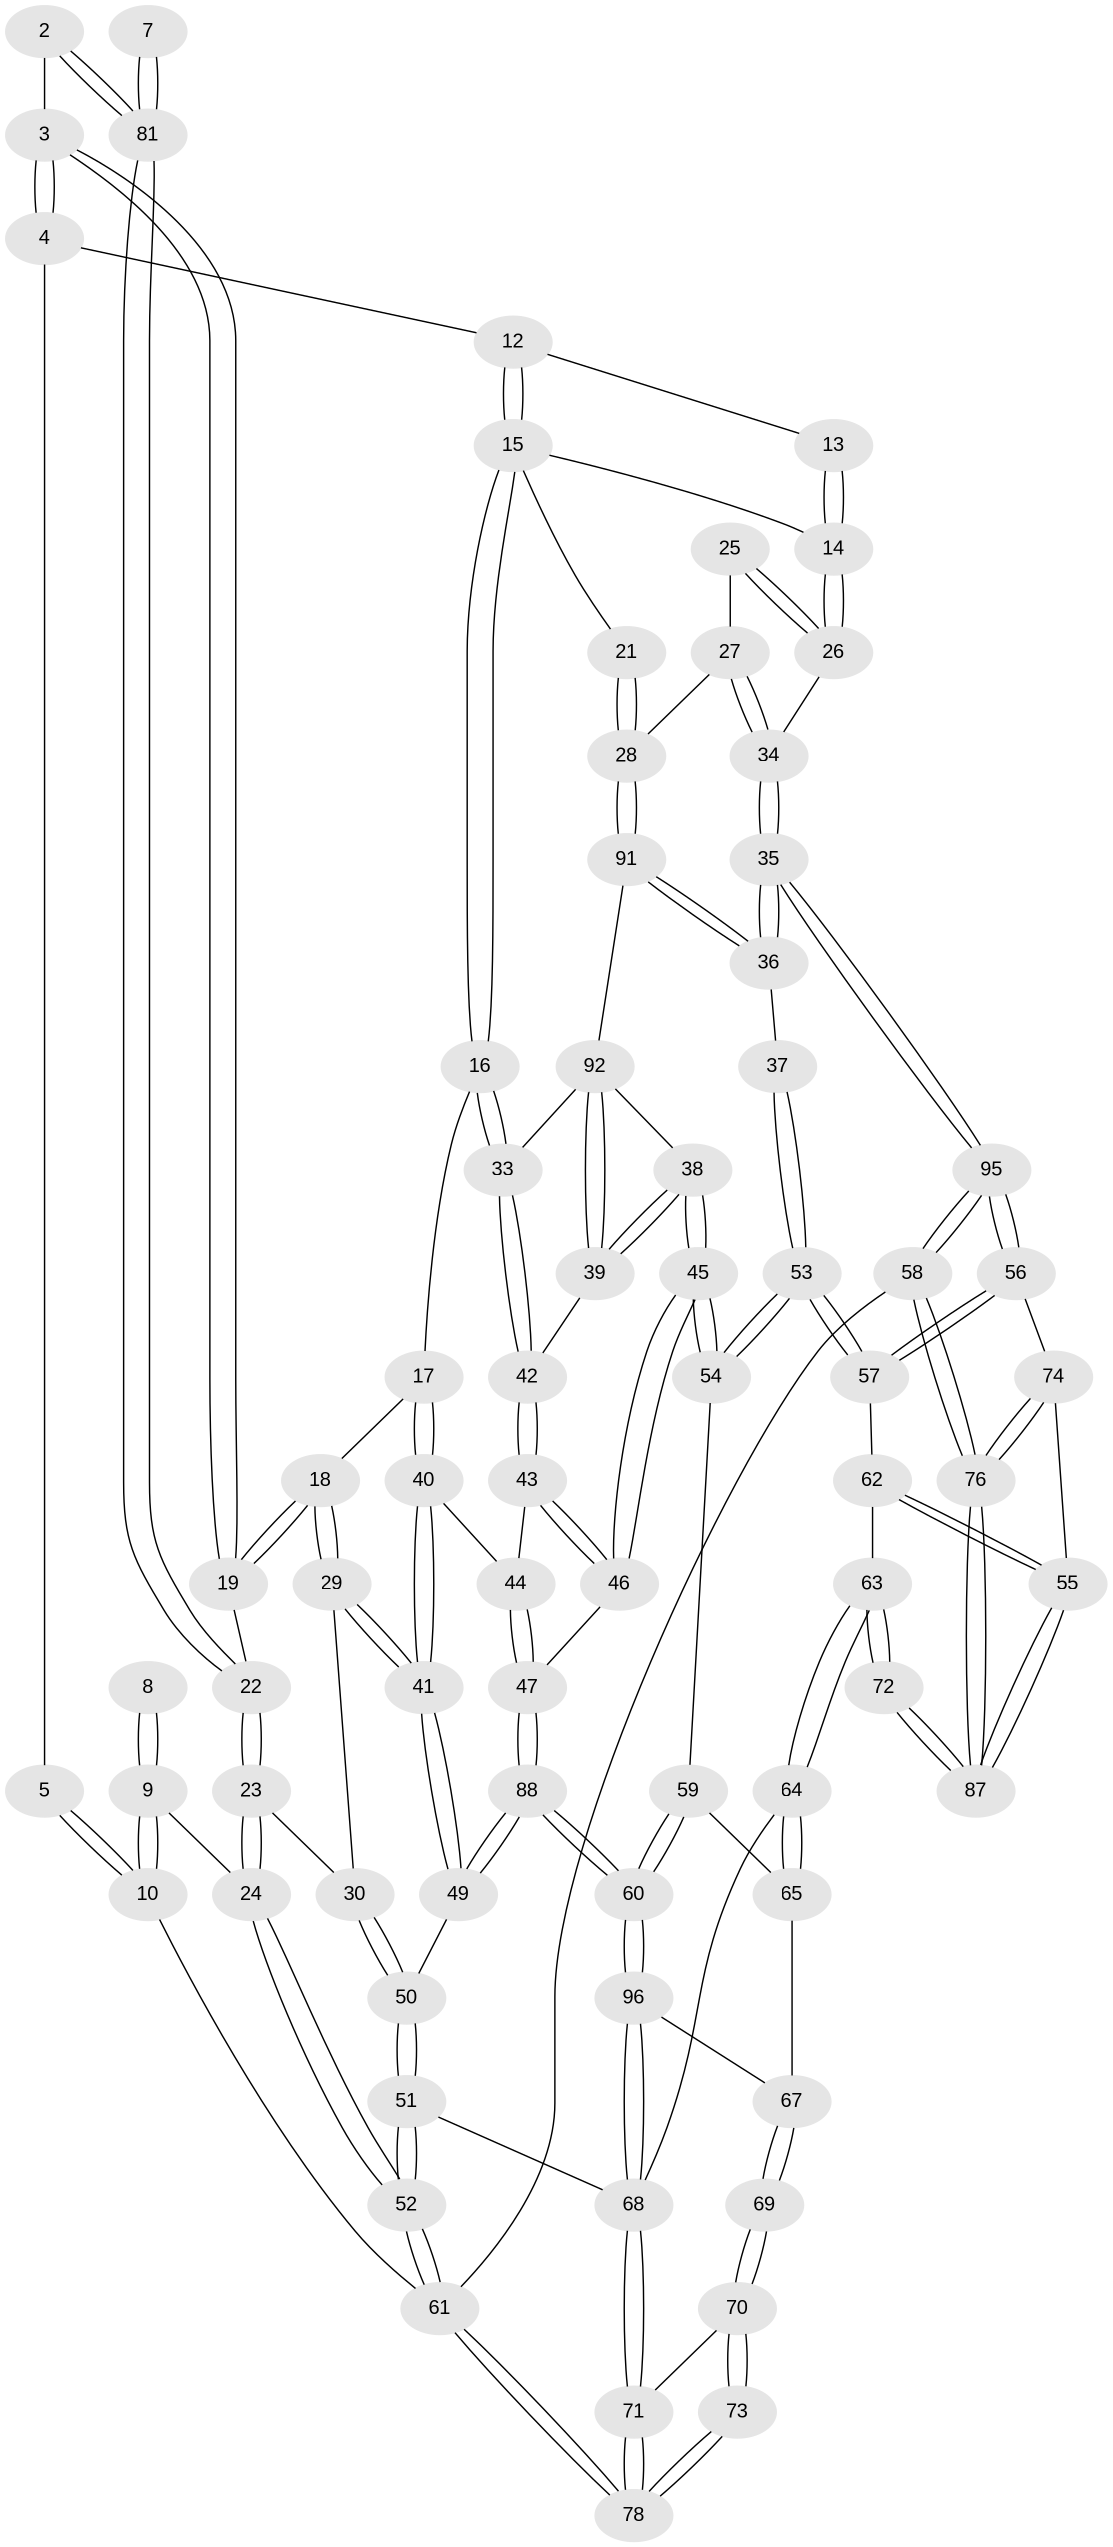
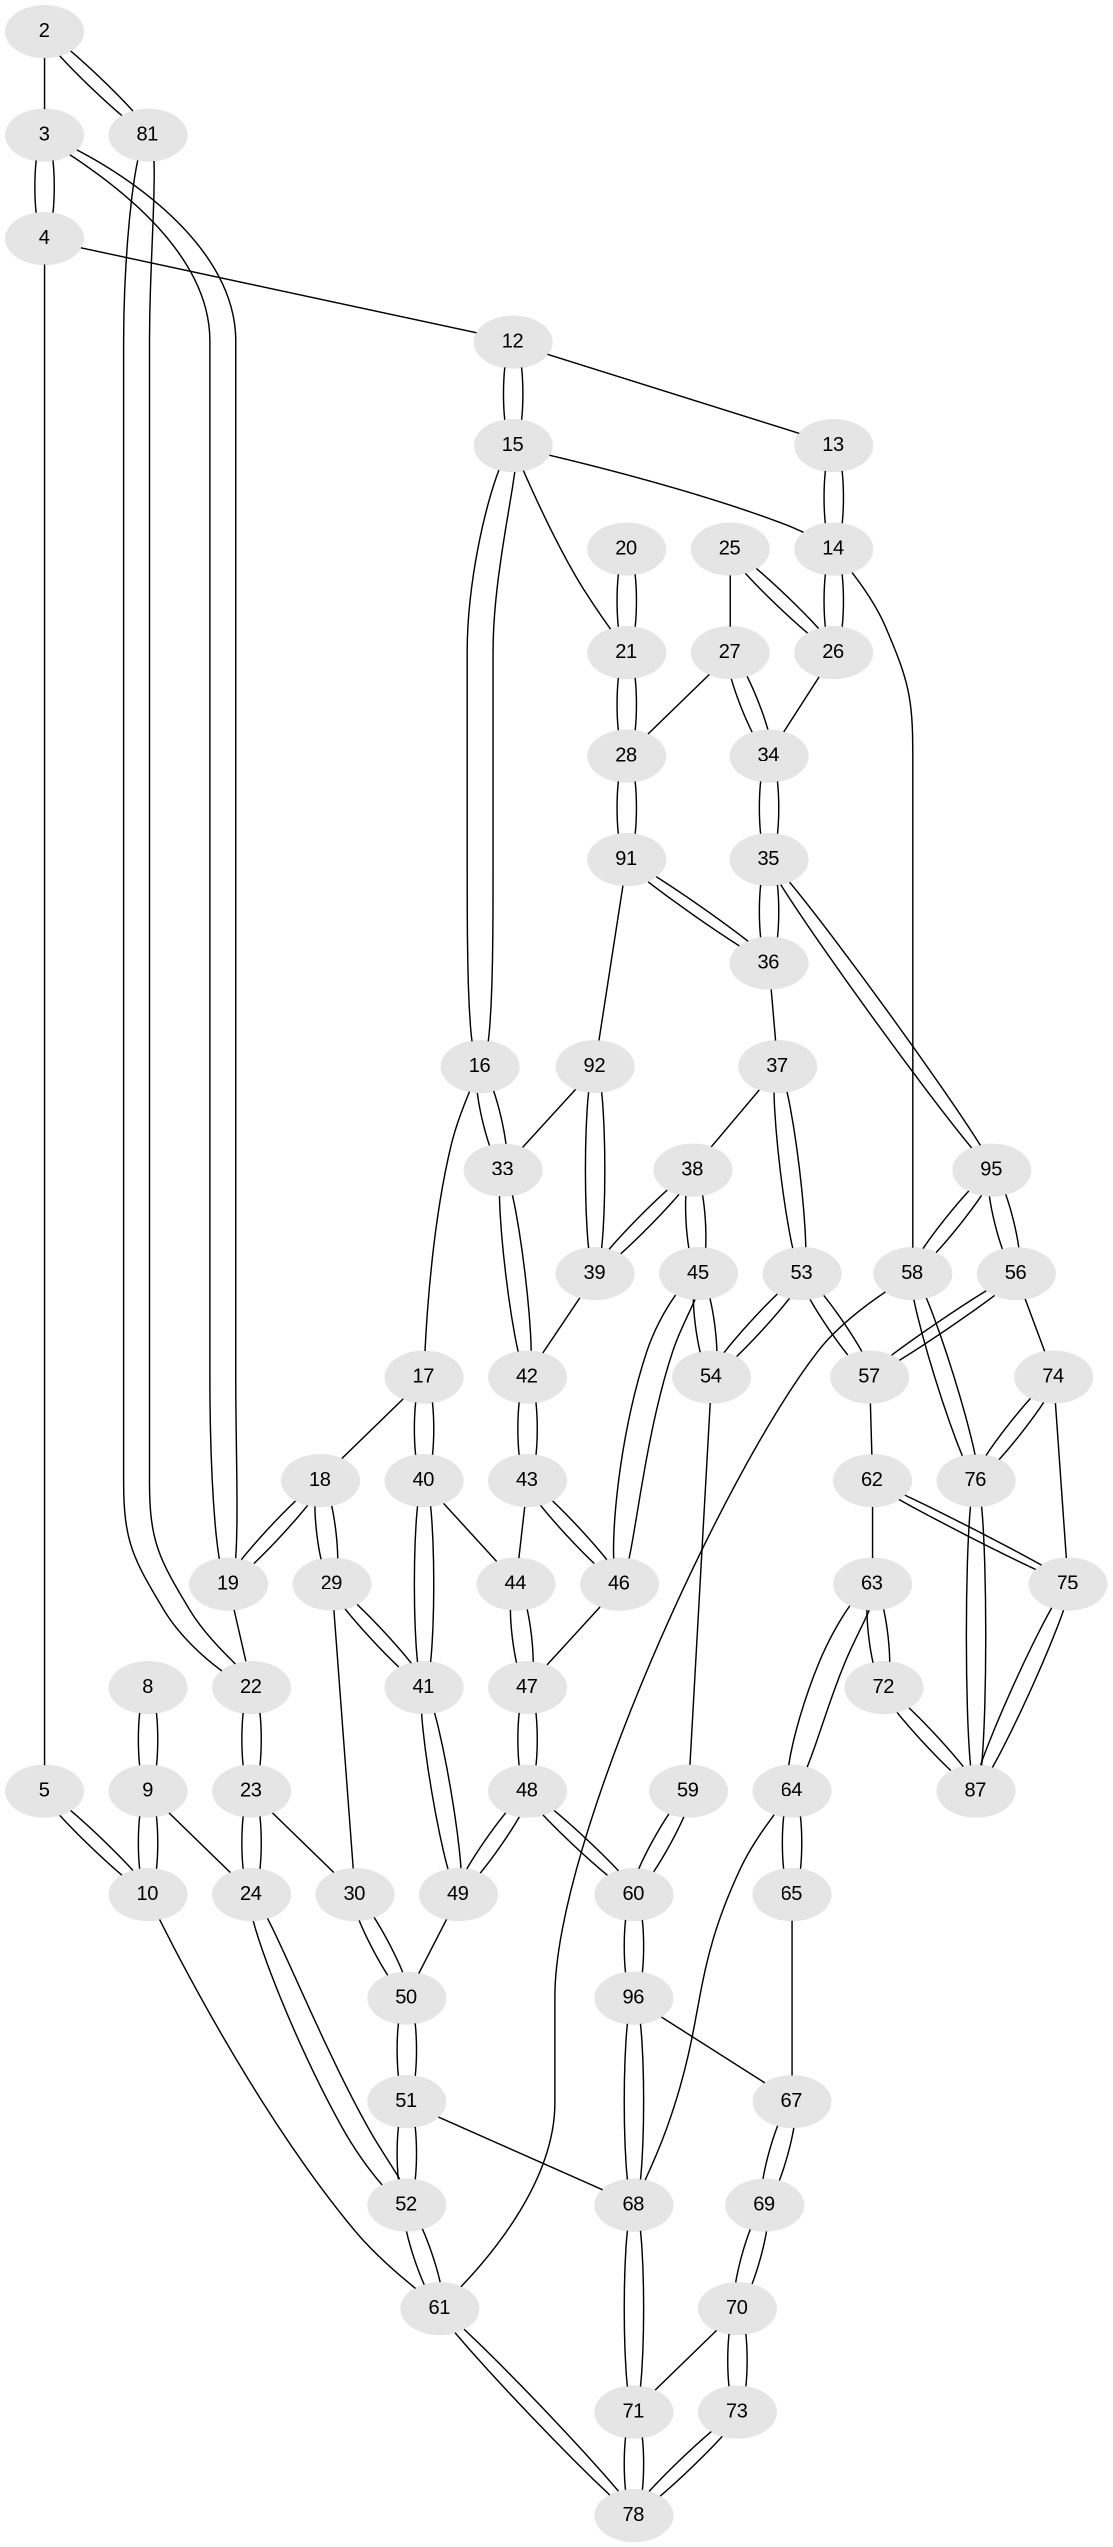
(148, 32) -> none
none -> (627, 549)
none -> (913, 903)
(644, 1118) -> (735, 1118)
(1068, 1584) -> (1068, 1584)
(528, 1791) -> (528, 1791)
(740, 1843) -> none
